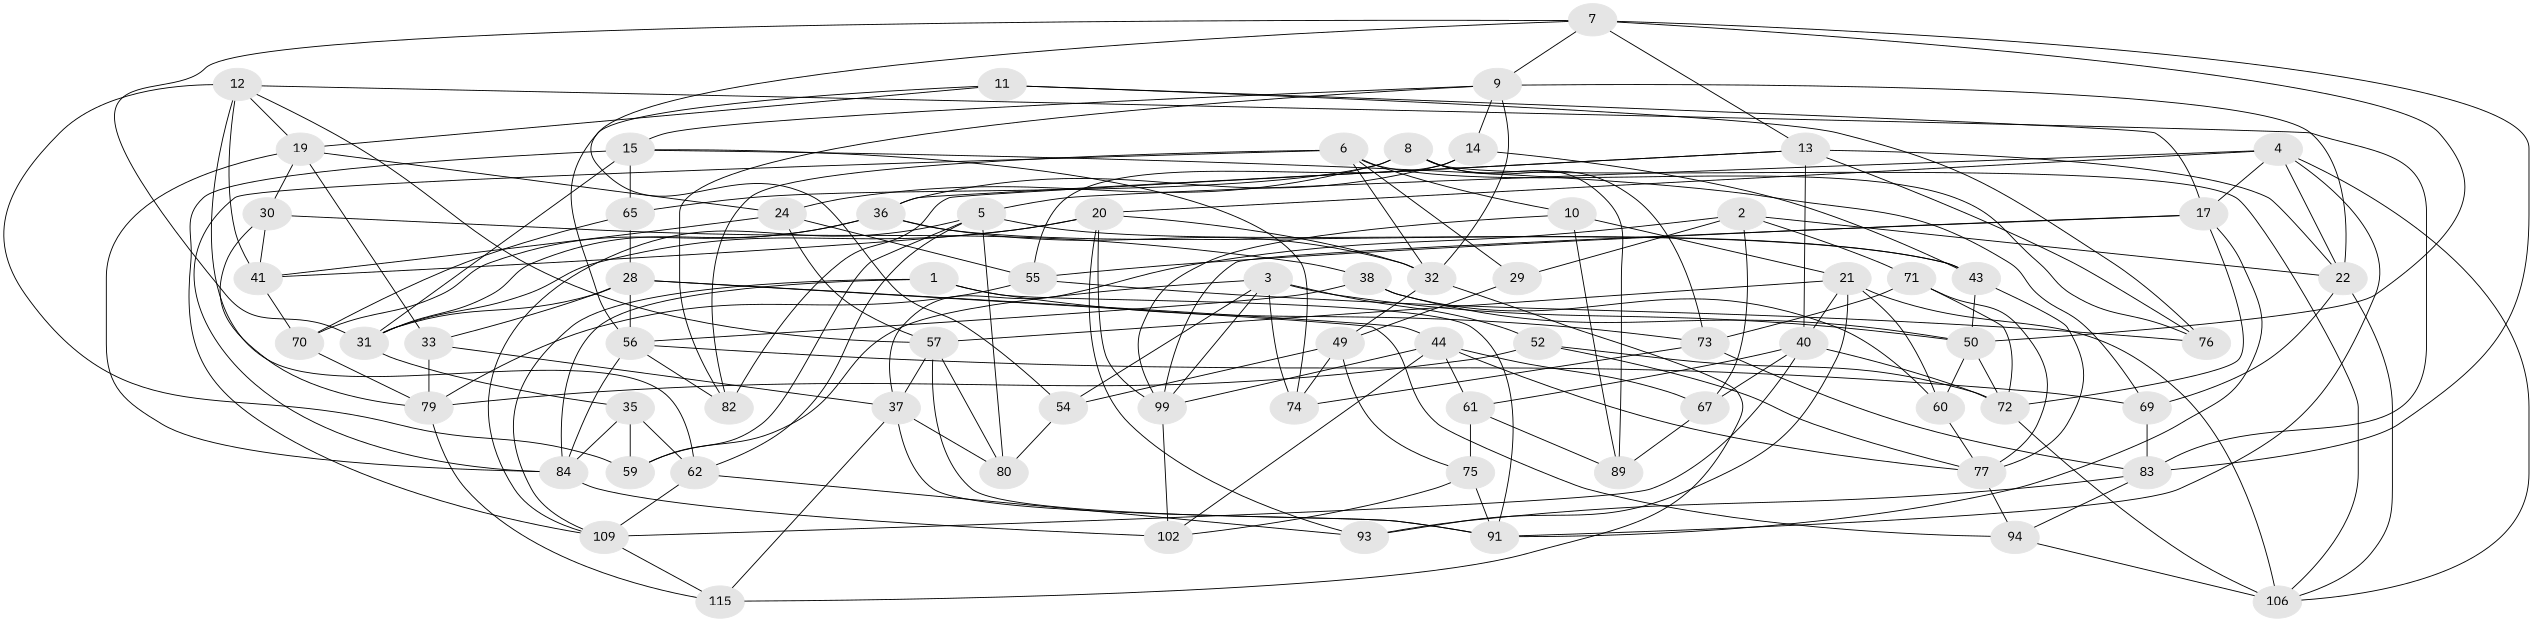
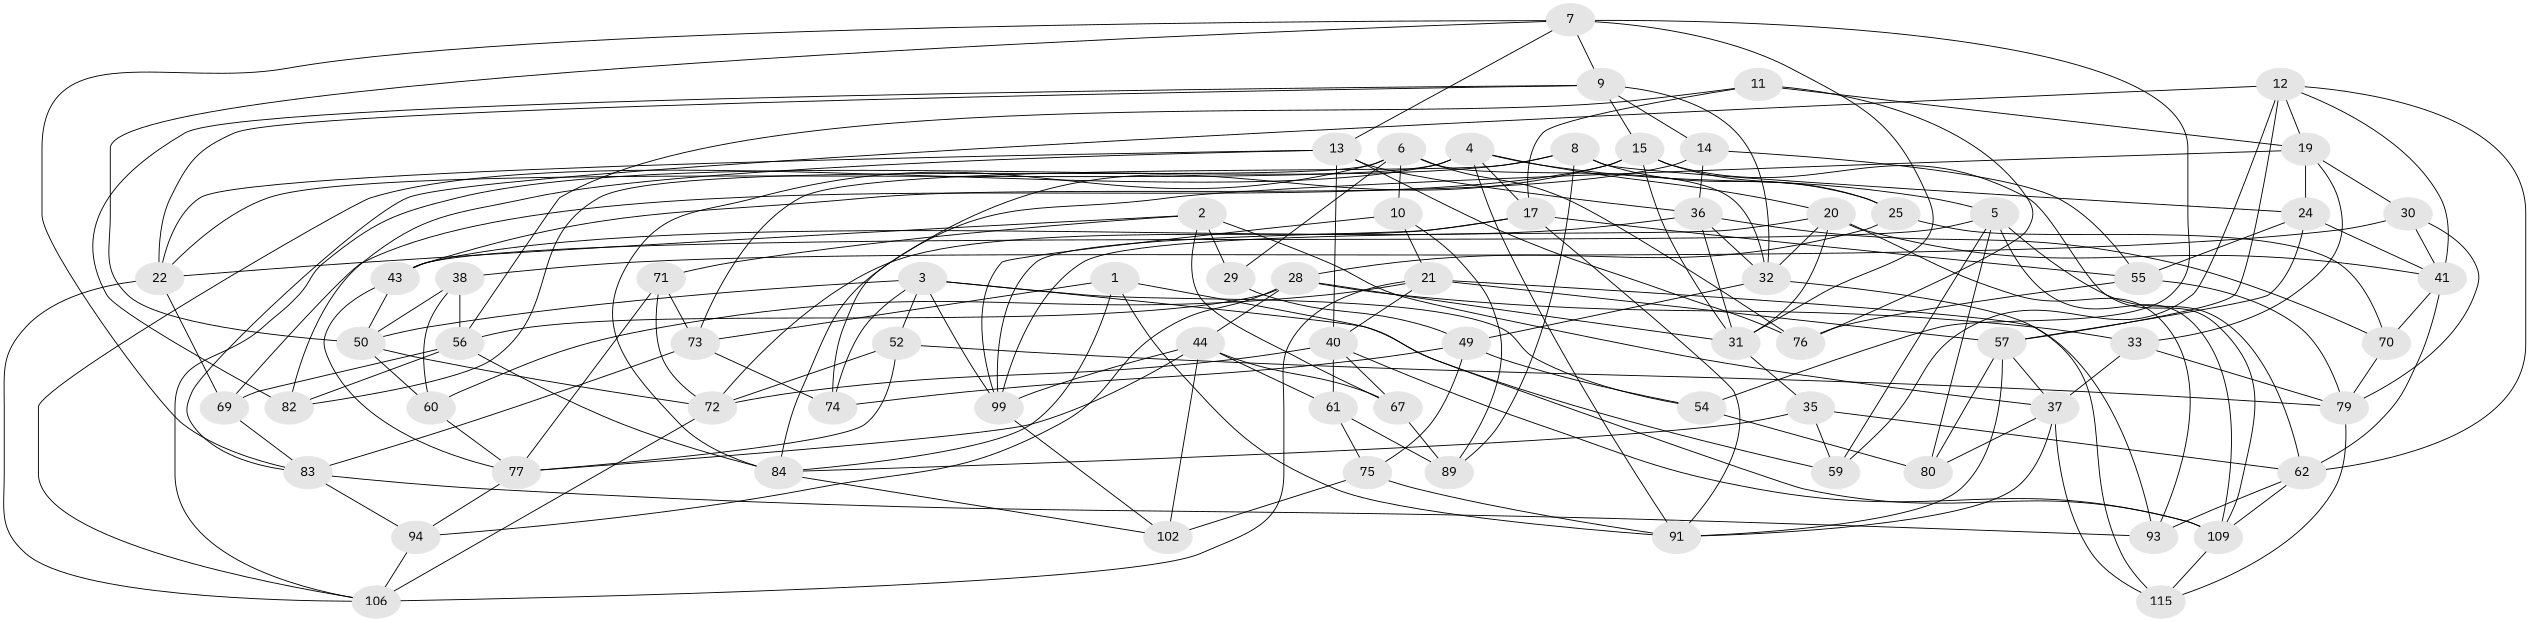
(630, 214) -> (1896, 214)
none -> (2402, 394)
